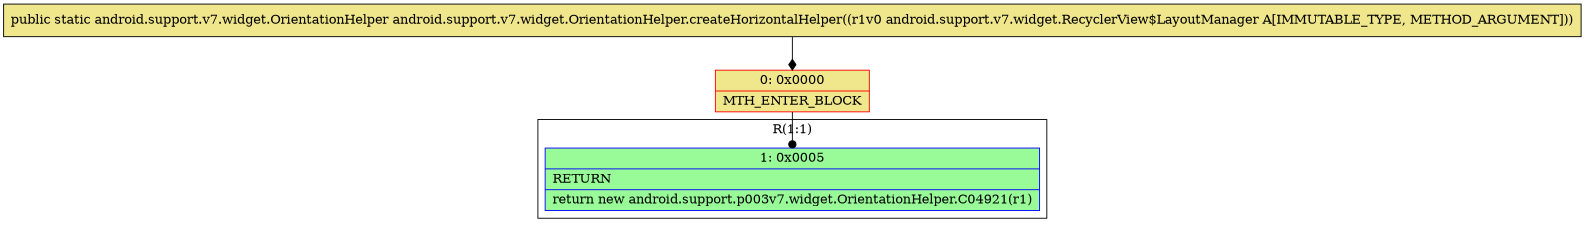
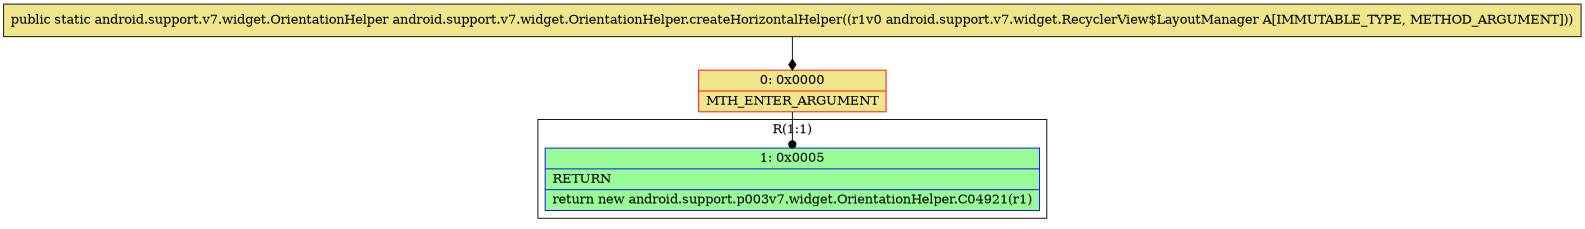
(792, 101) -> (792, 101)
